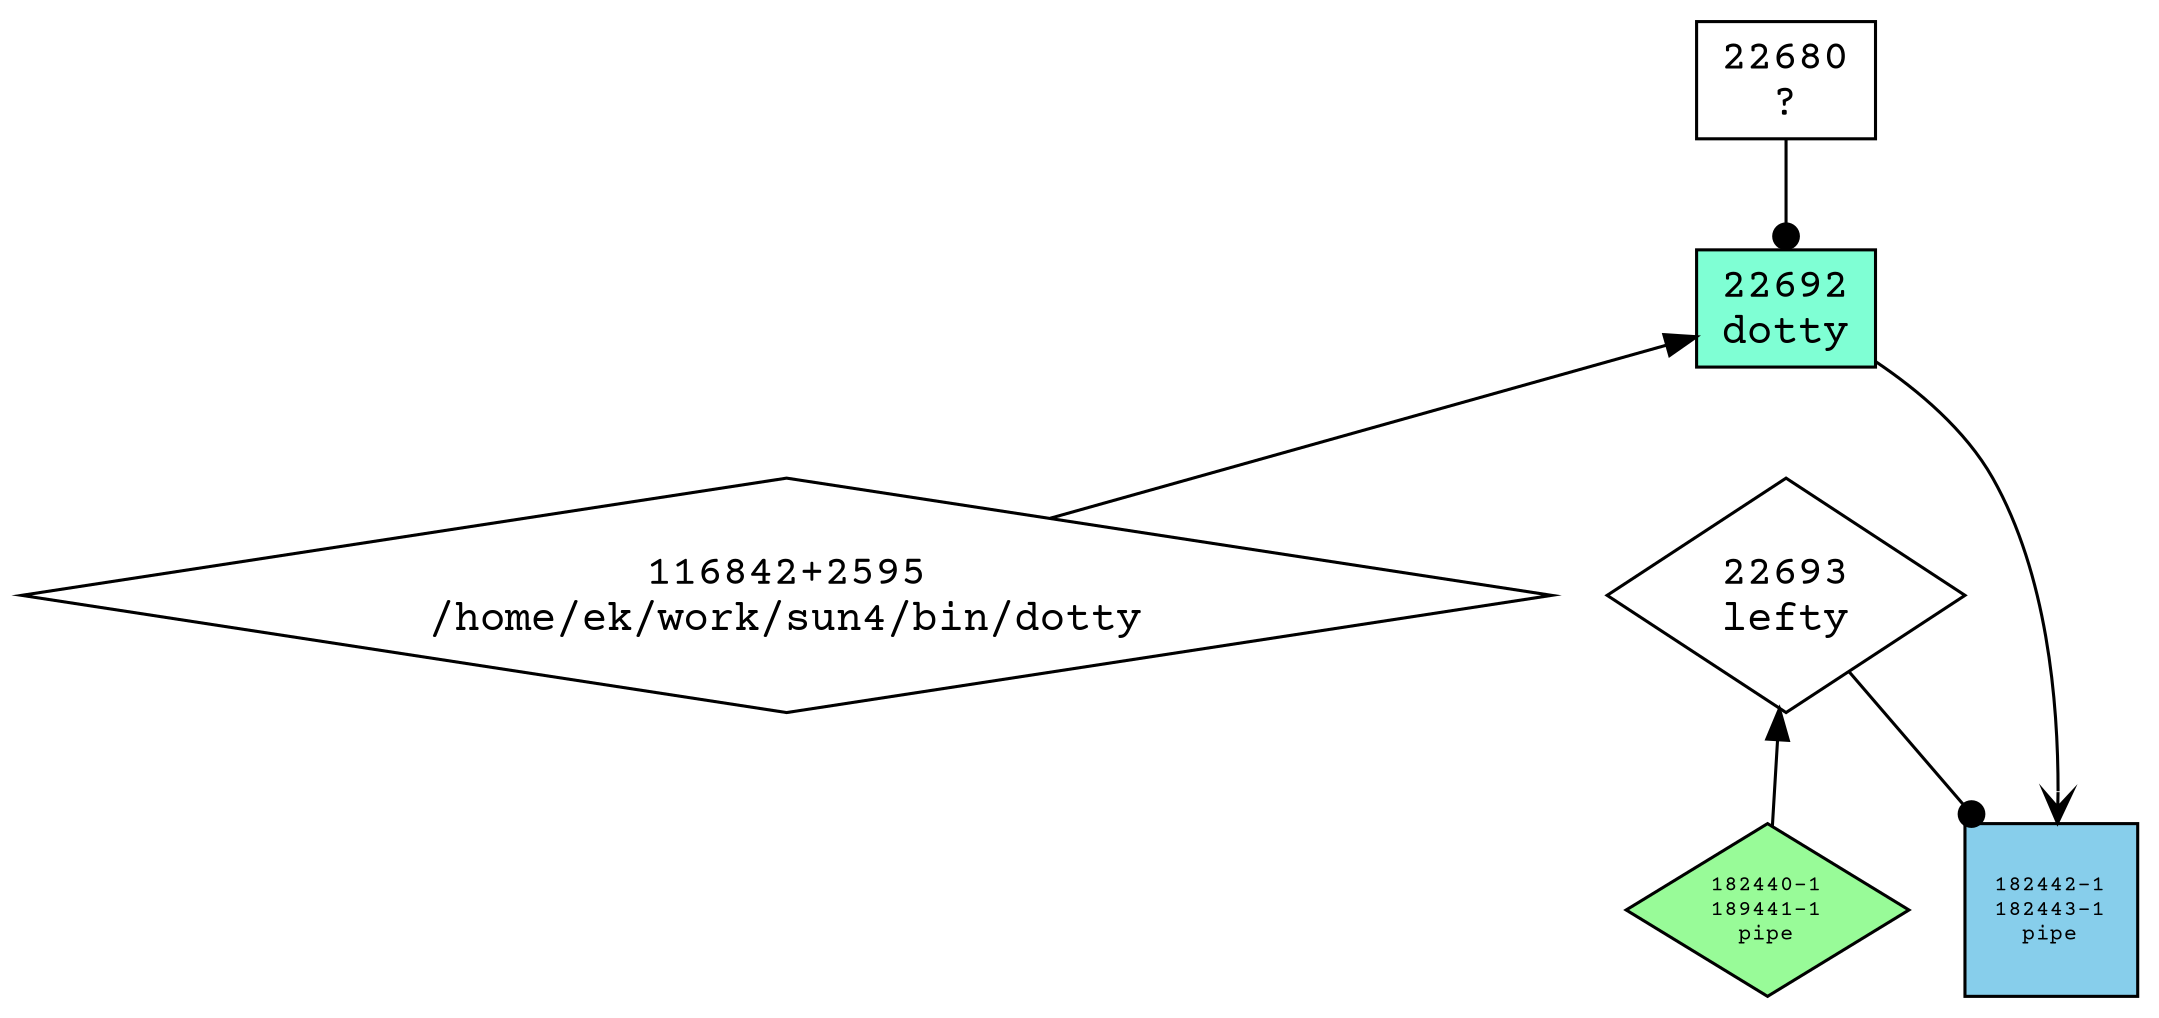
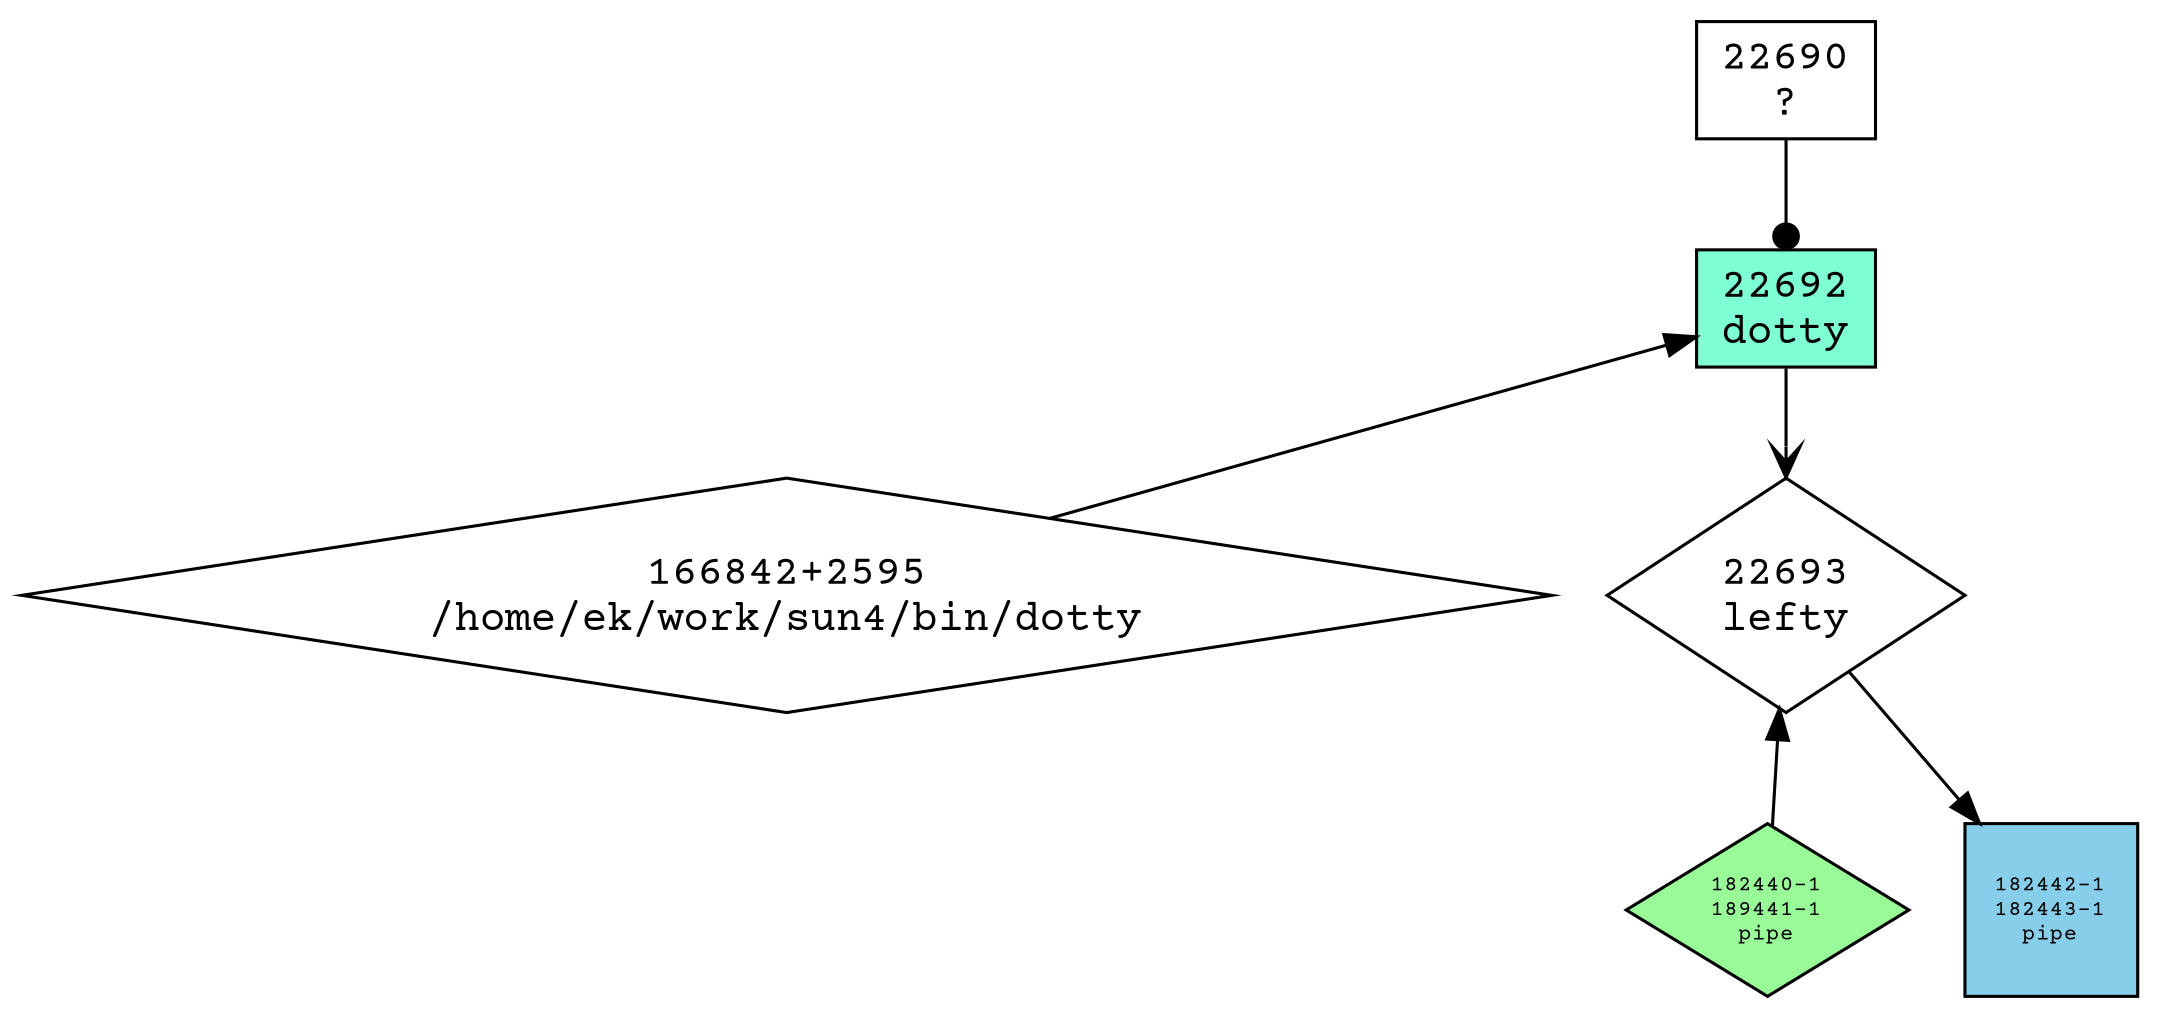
(1786, 80) -> (1786, 80)
(2024, 550) -> (1786, 407)
(787, 595) -> (787, 595)
(1906, 738) -> (1906, 738)
